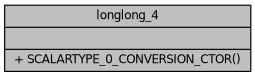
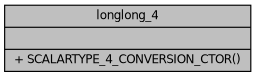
(128, 60) -> (128, 60)
